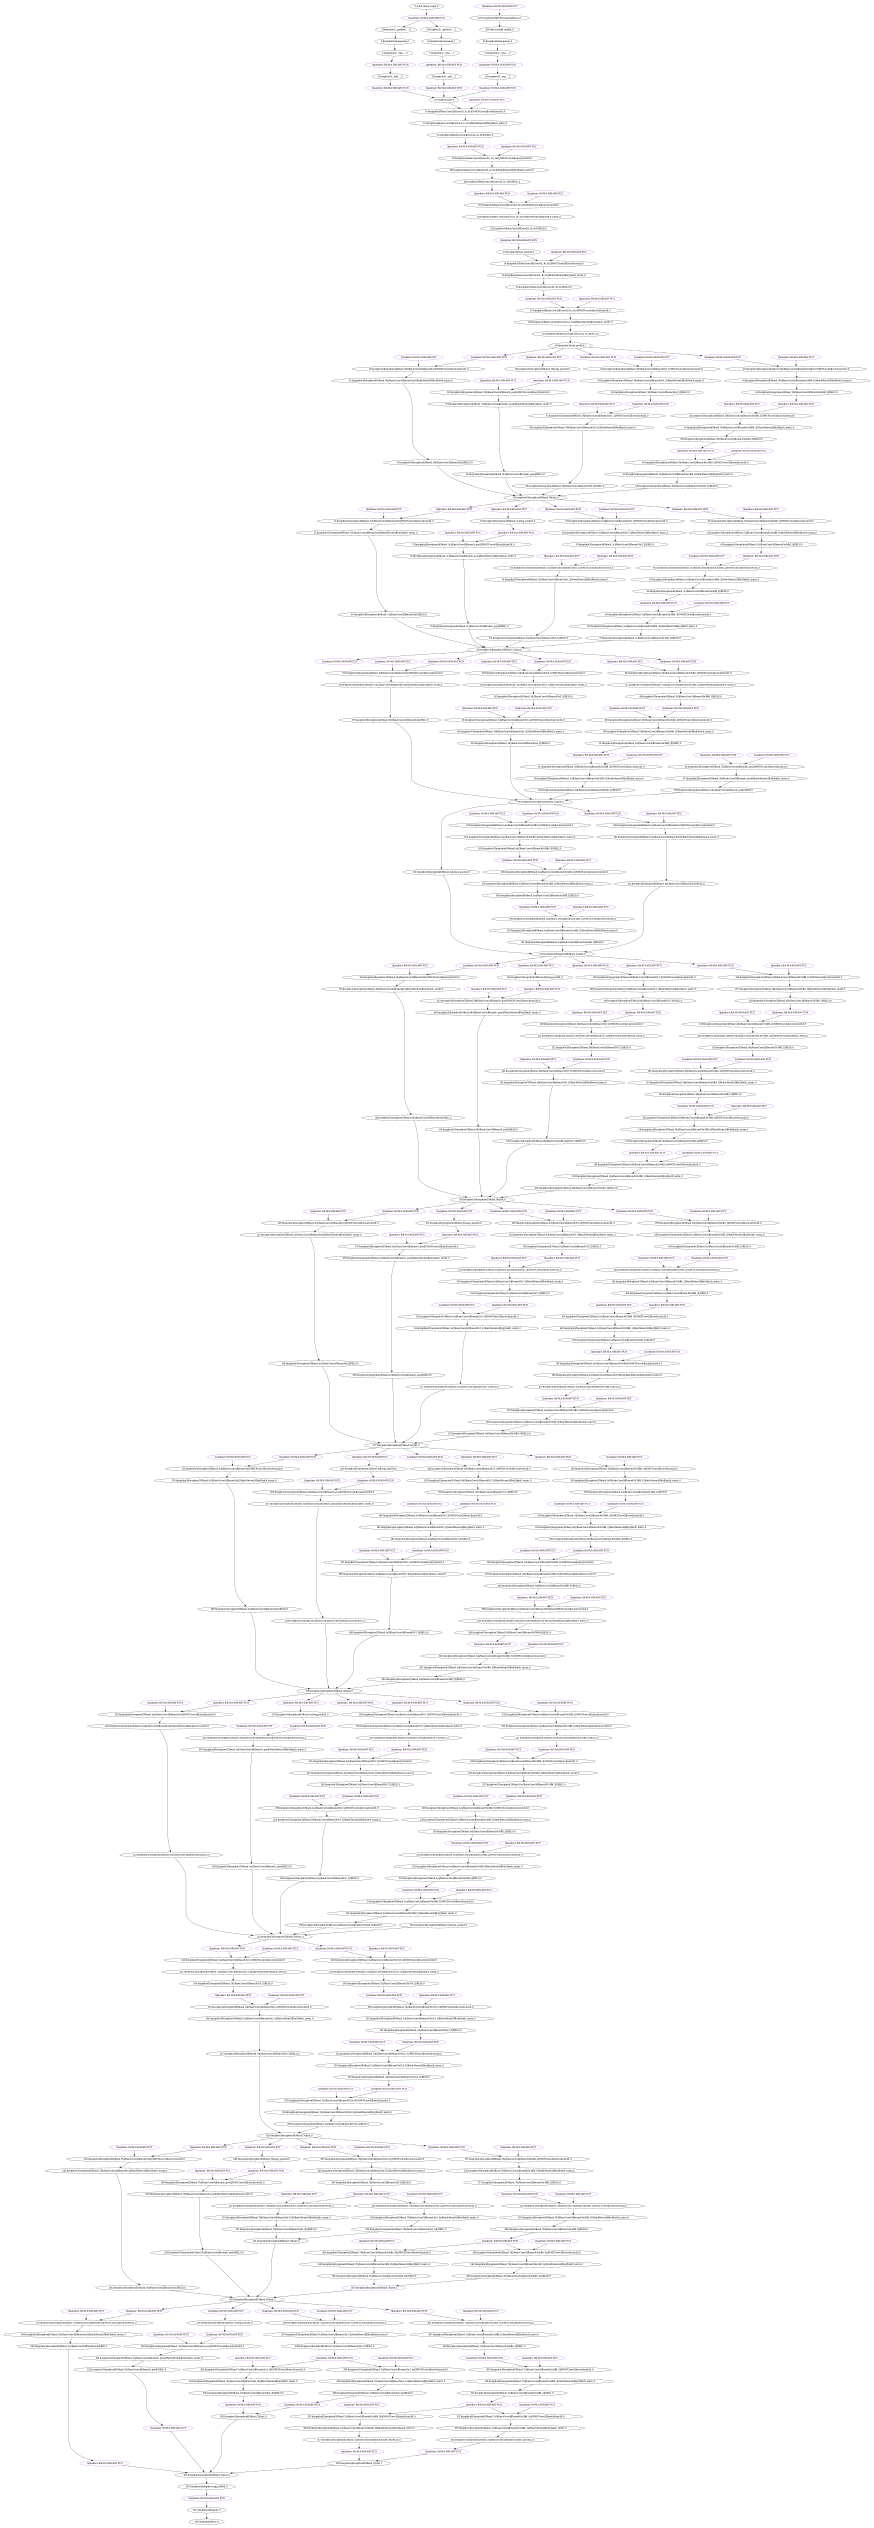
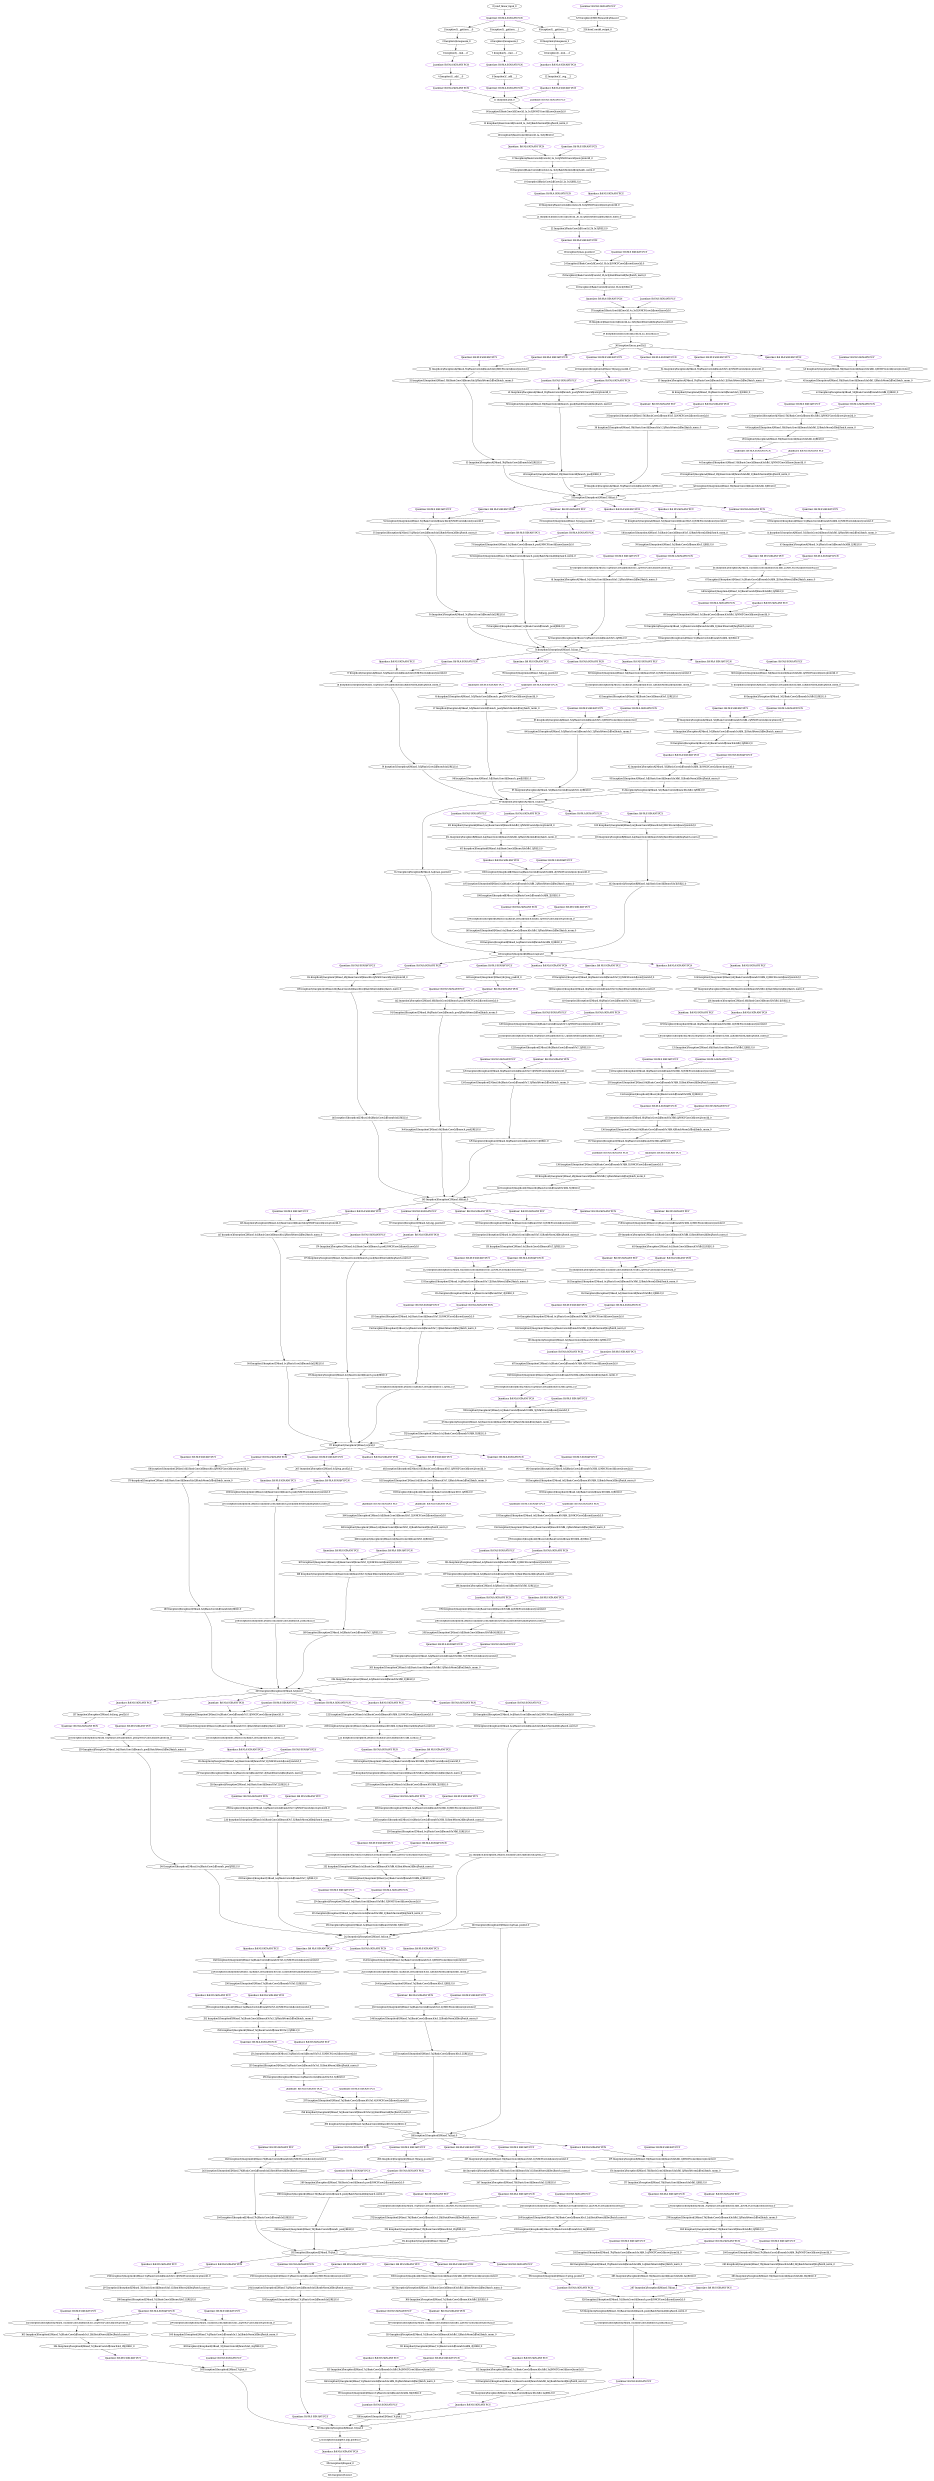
none -> (554, 30)
none -> (530, 673)
none -> (500, 2048)
(314, 2294) -> none
